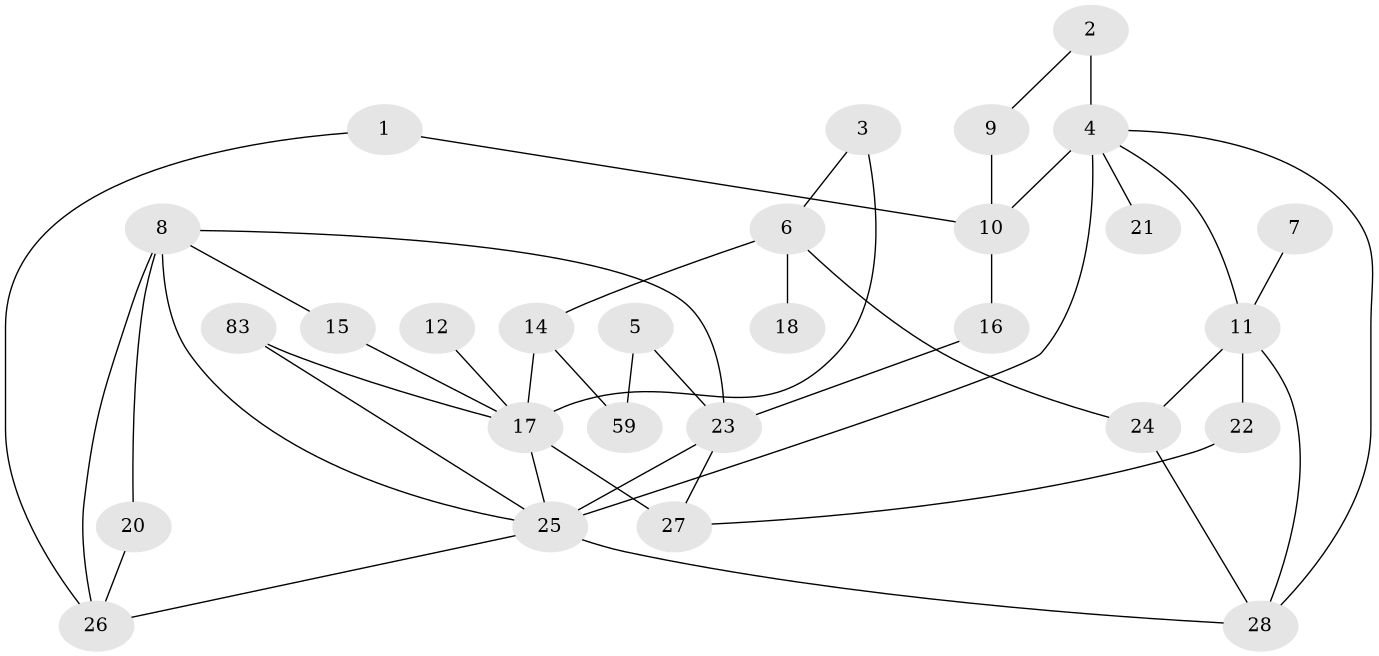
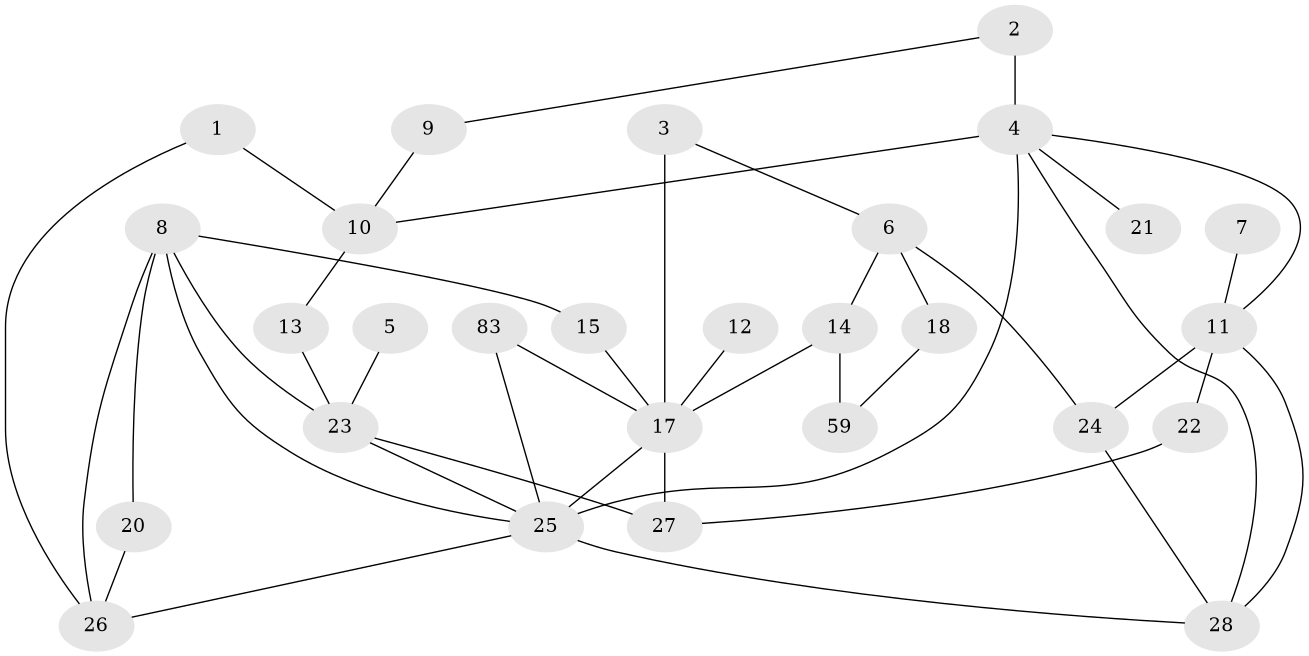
(992, 328) -> (291, 328)
(630, 378) -> (890, 378)
